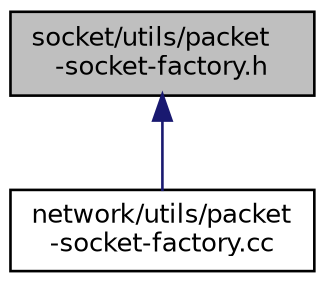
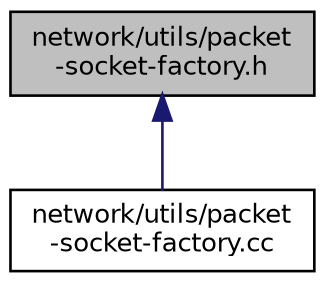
(162, 54) -> (162, 54)
